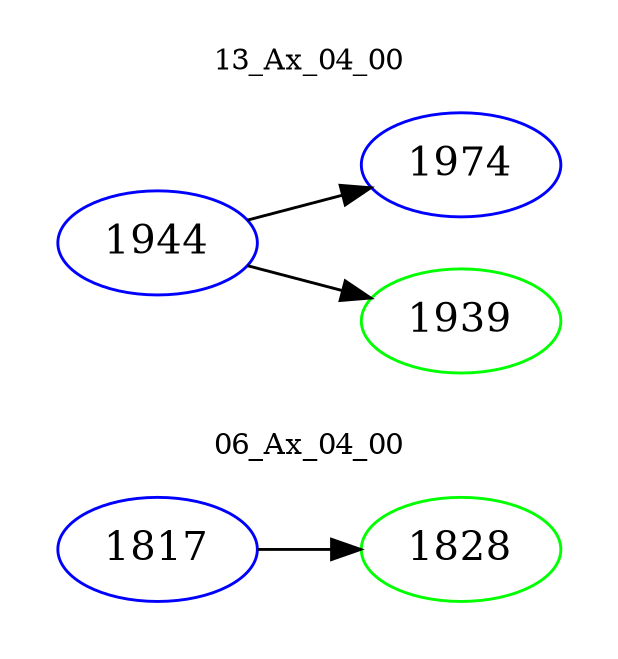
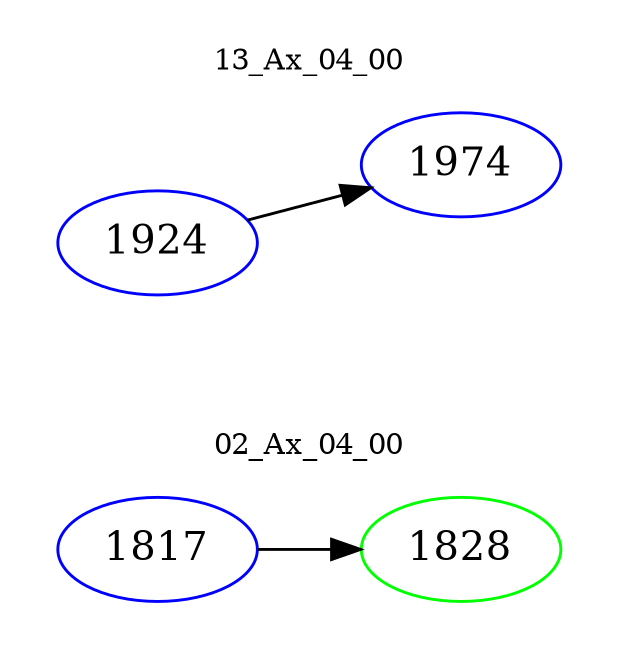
(158, 243) -> (158, 243)
(461, 321) -> none
(309, 447) -> (309, 447)
